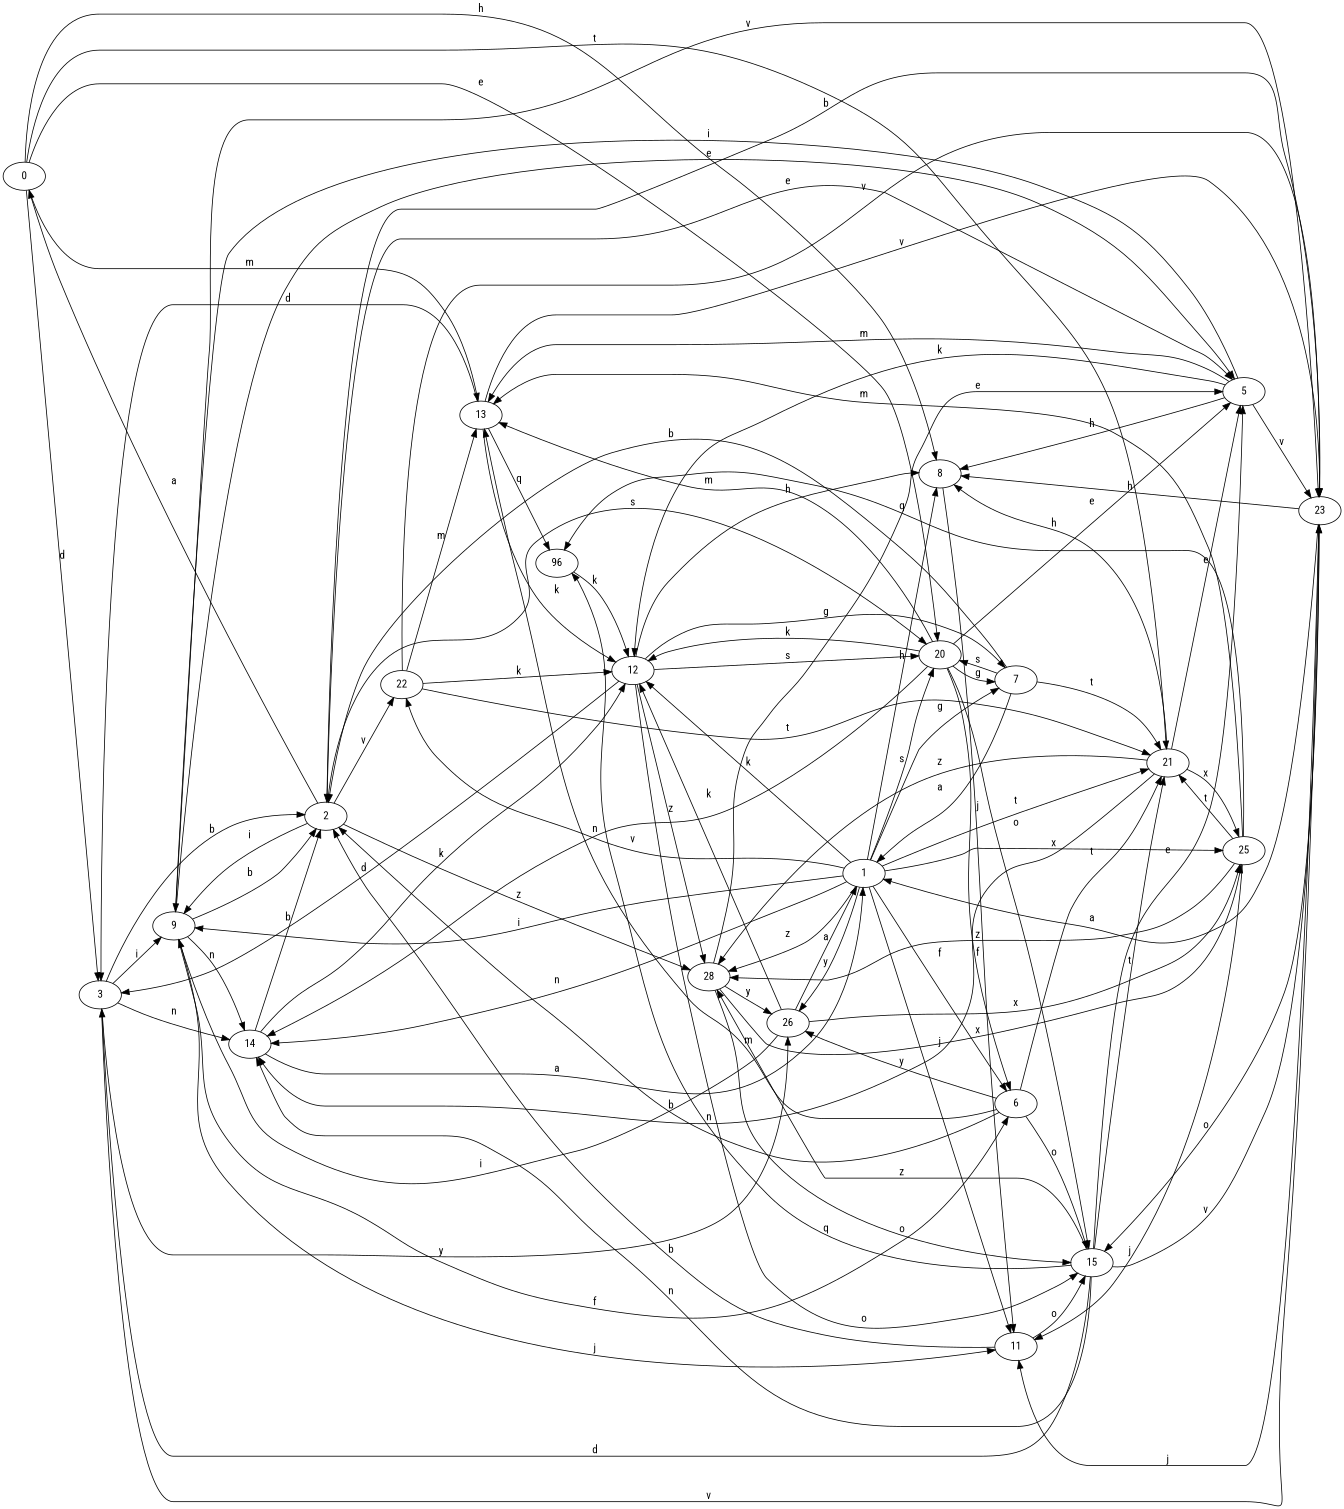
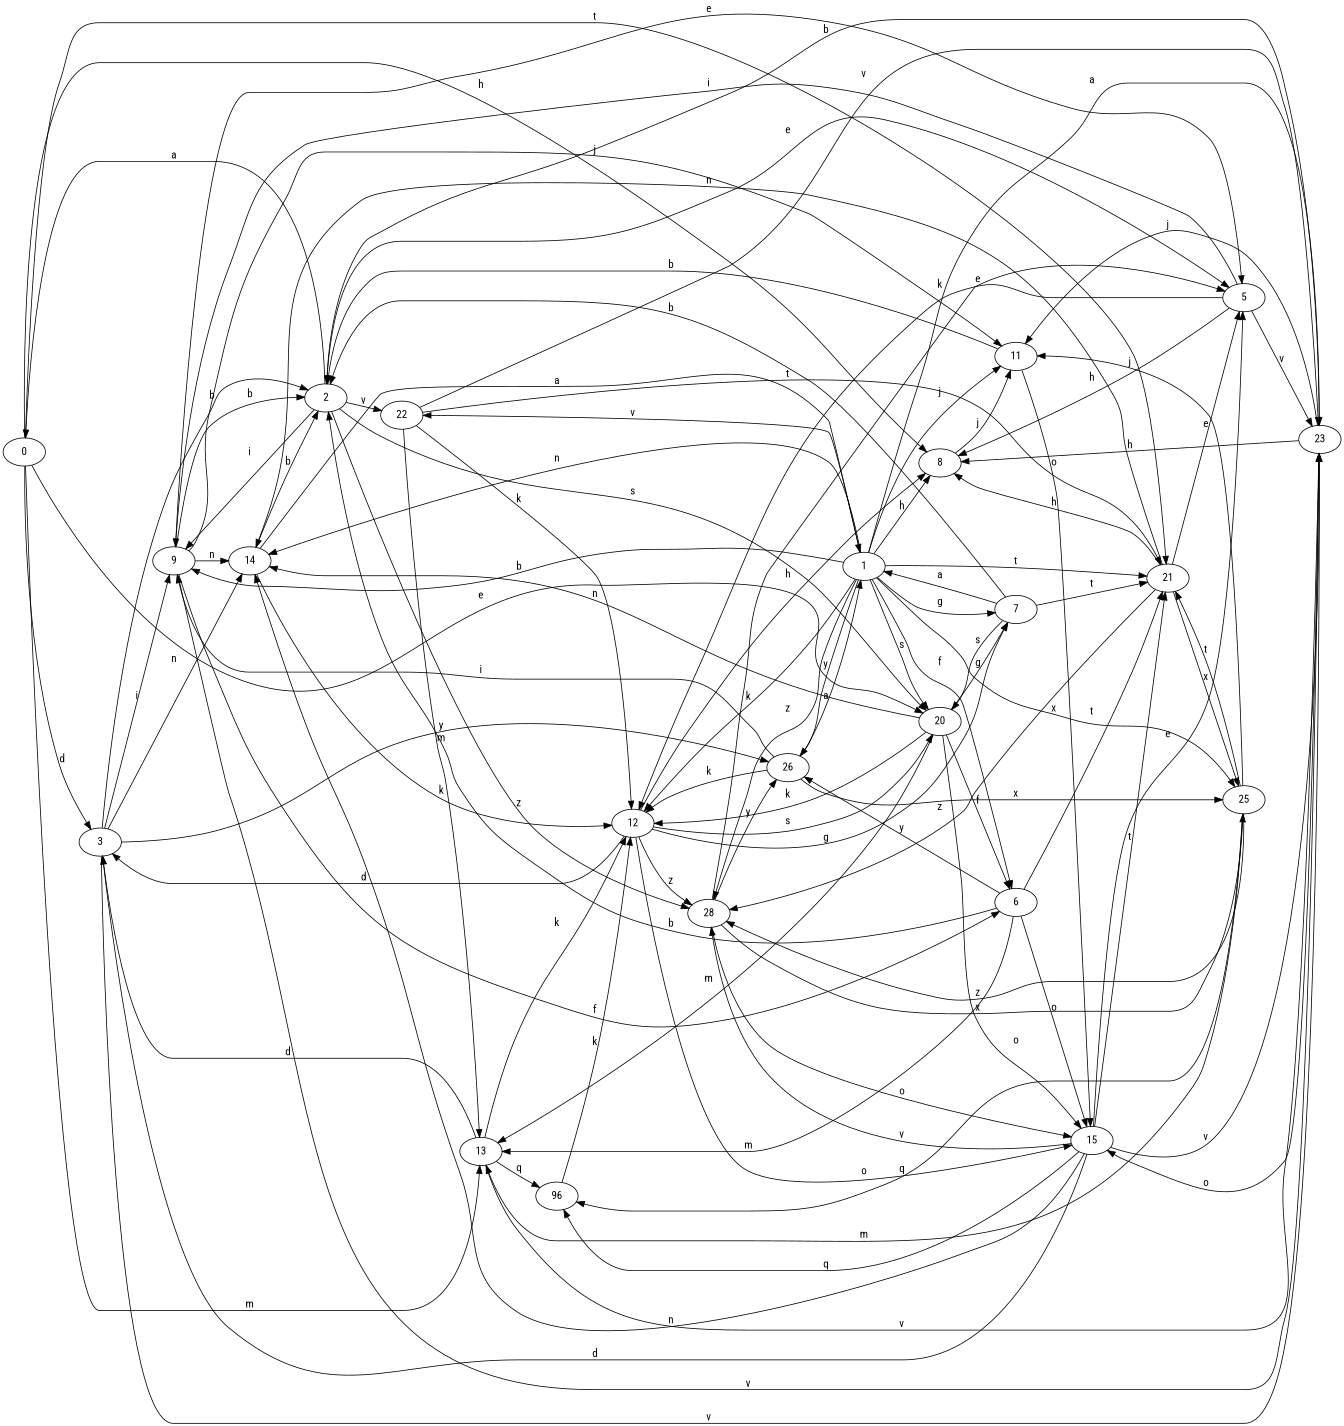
(853, 340) -> none
(1089, 526) -> none
(1251, 898) -> (1094, 105)
(519, 923) -> (519, 567)
(902, 1172) -> (902, 1135)
